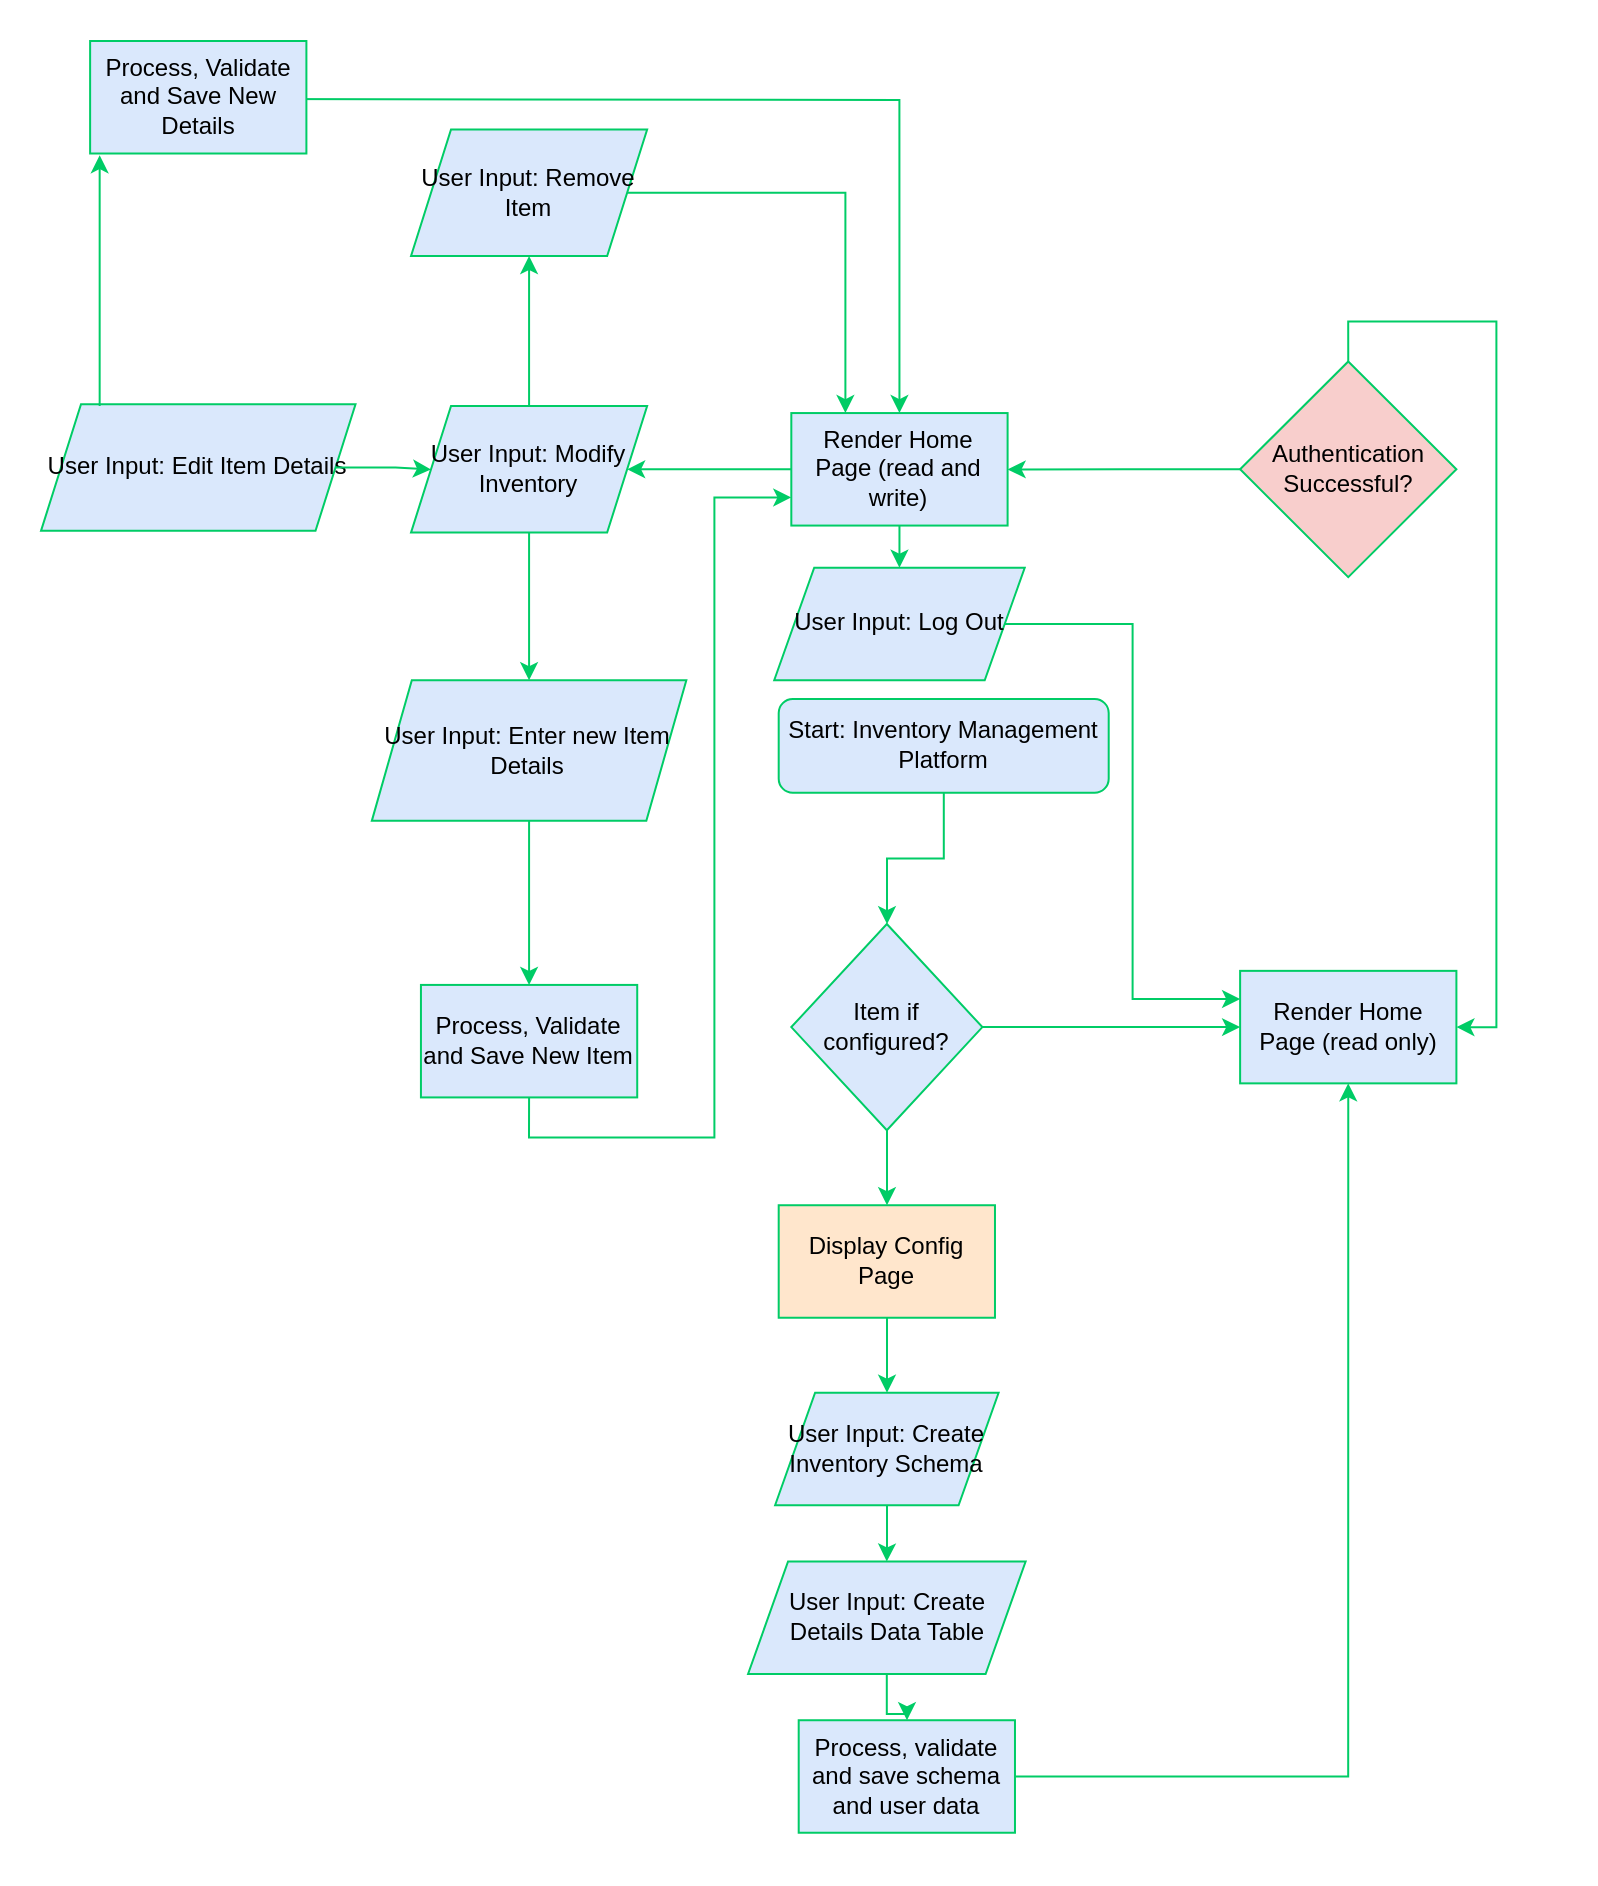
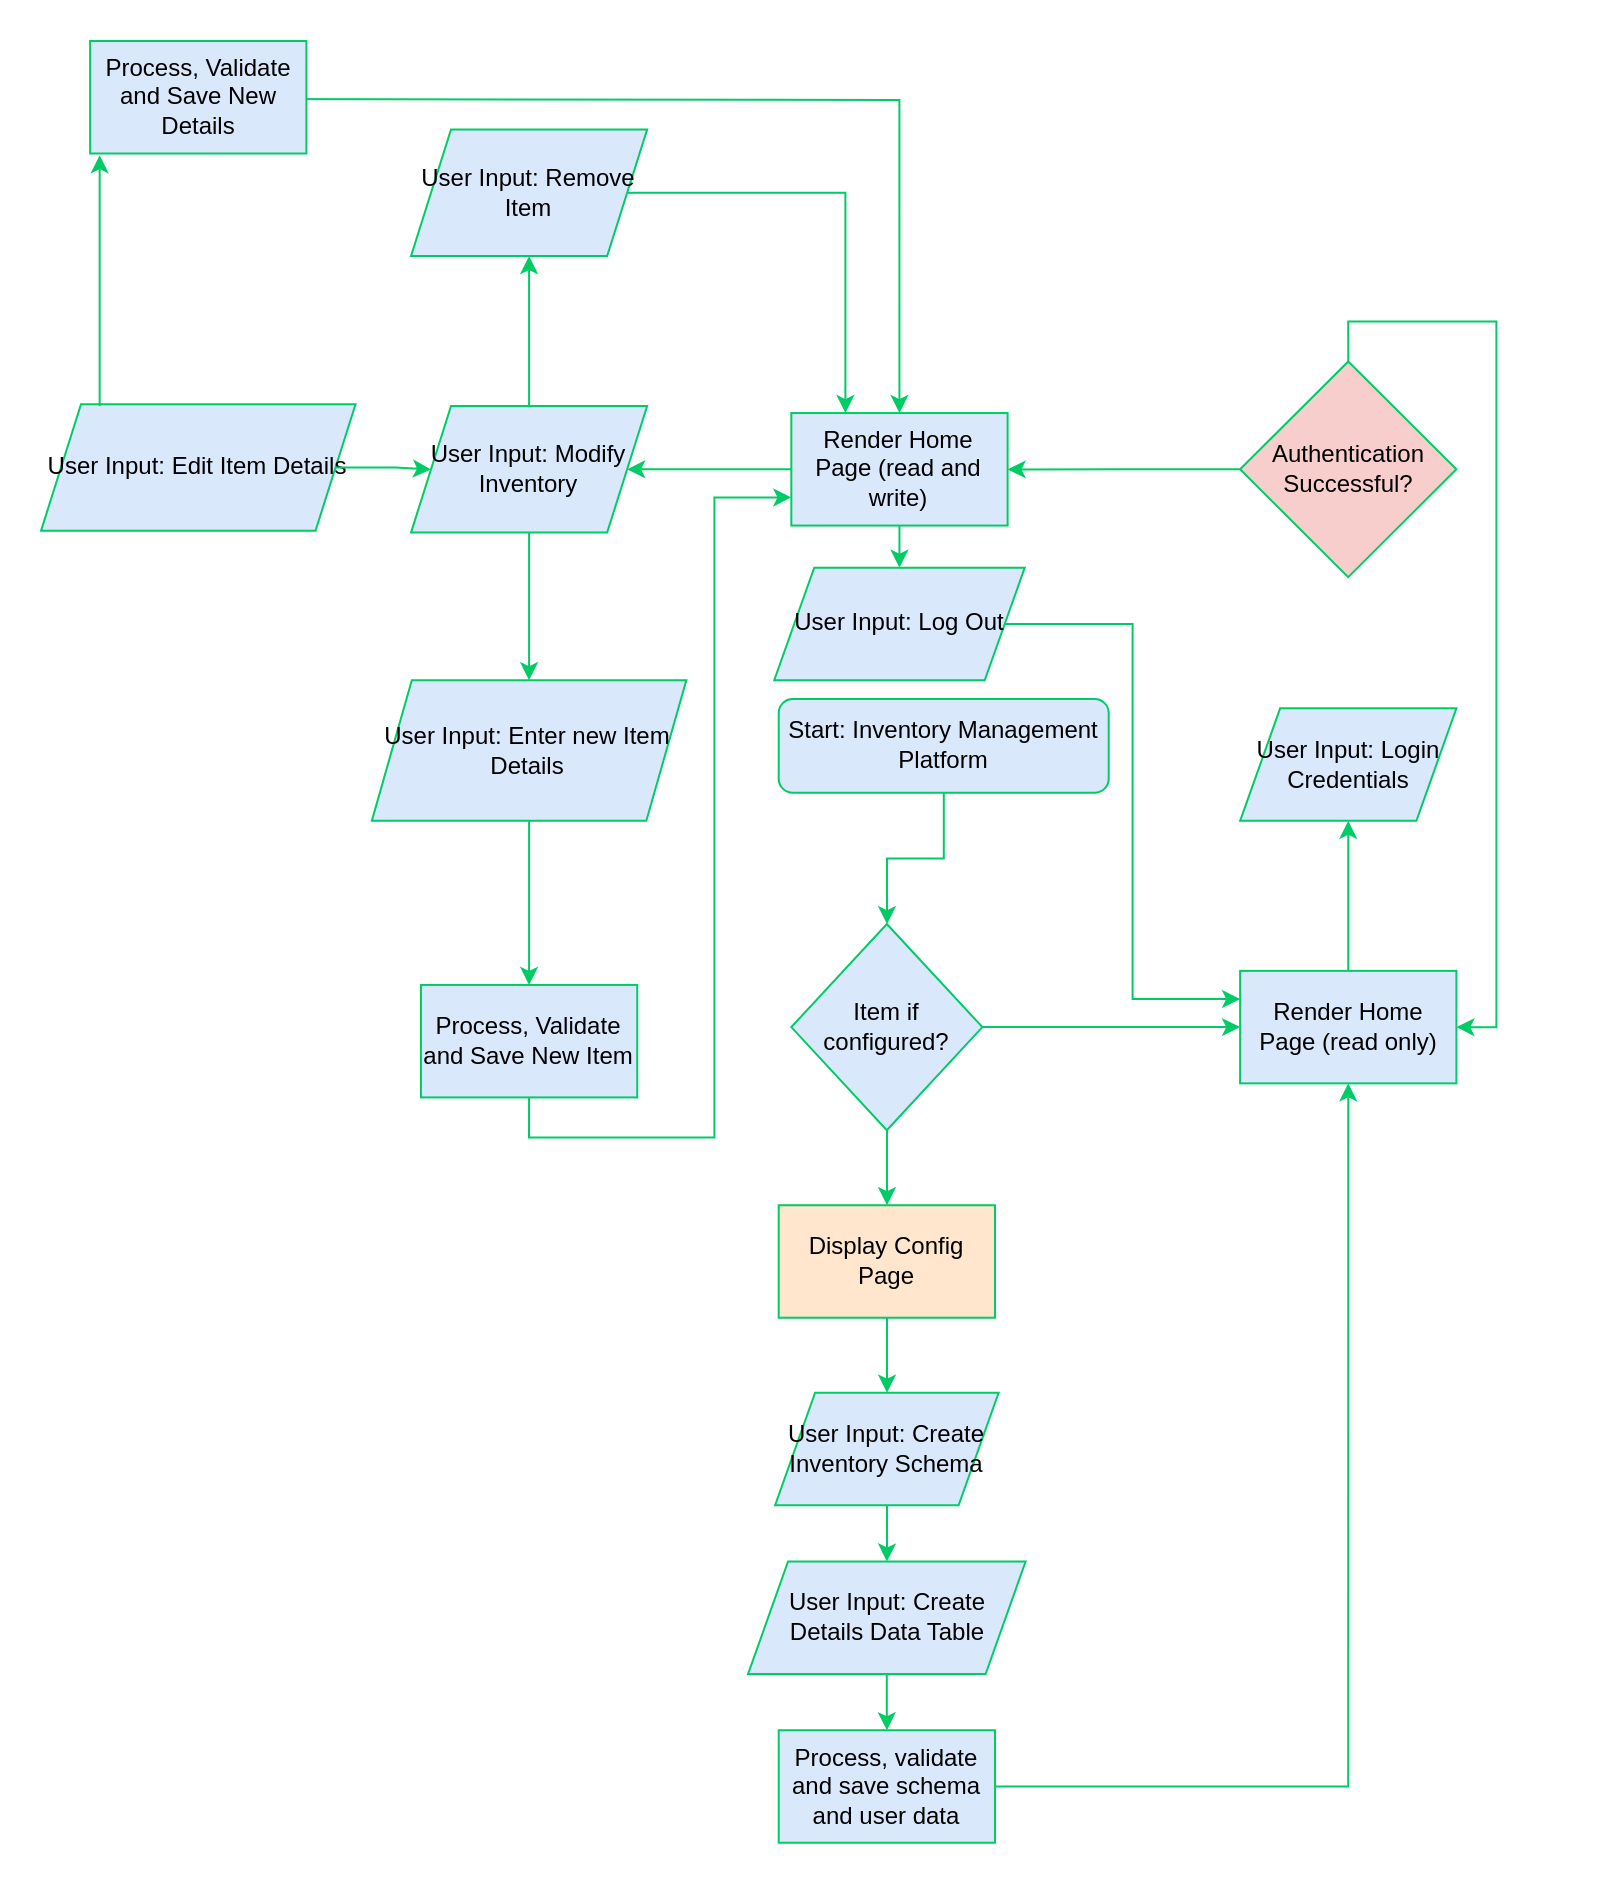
none -> (1348, 765)
none -> (1348, 903)
(907, 1776) -> (887, 1786)
